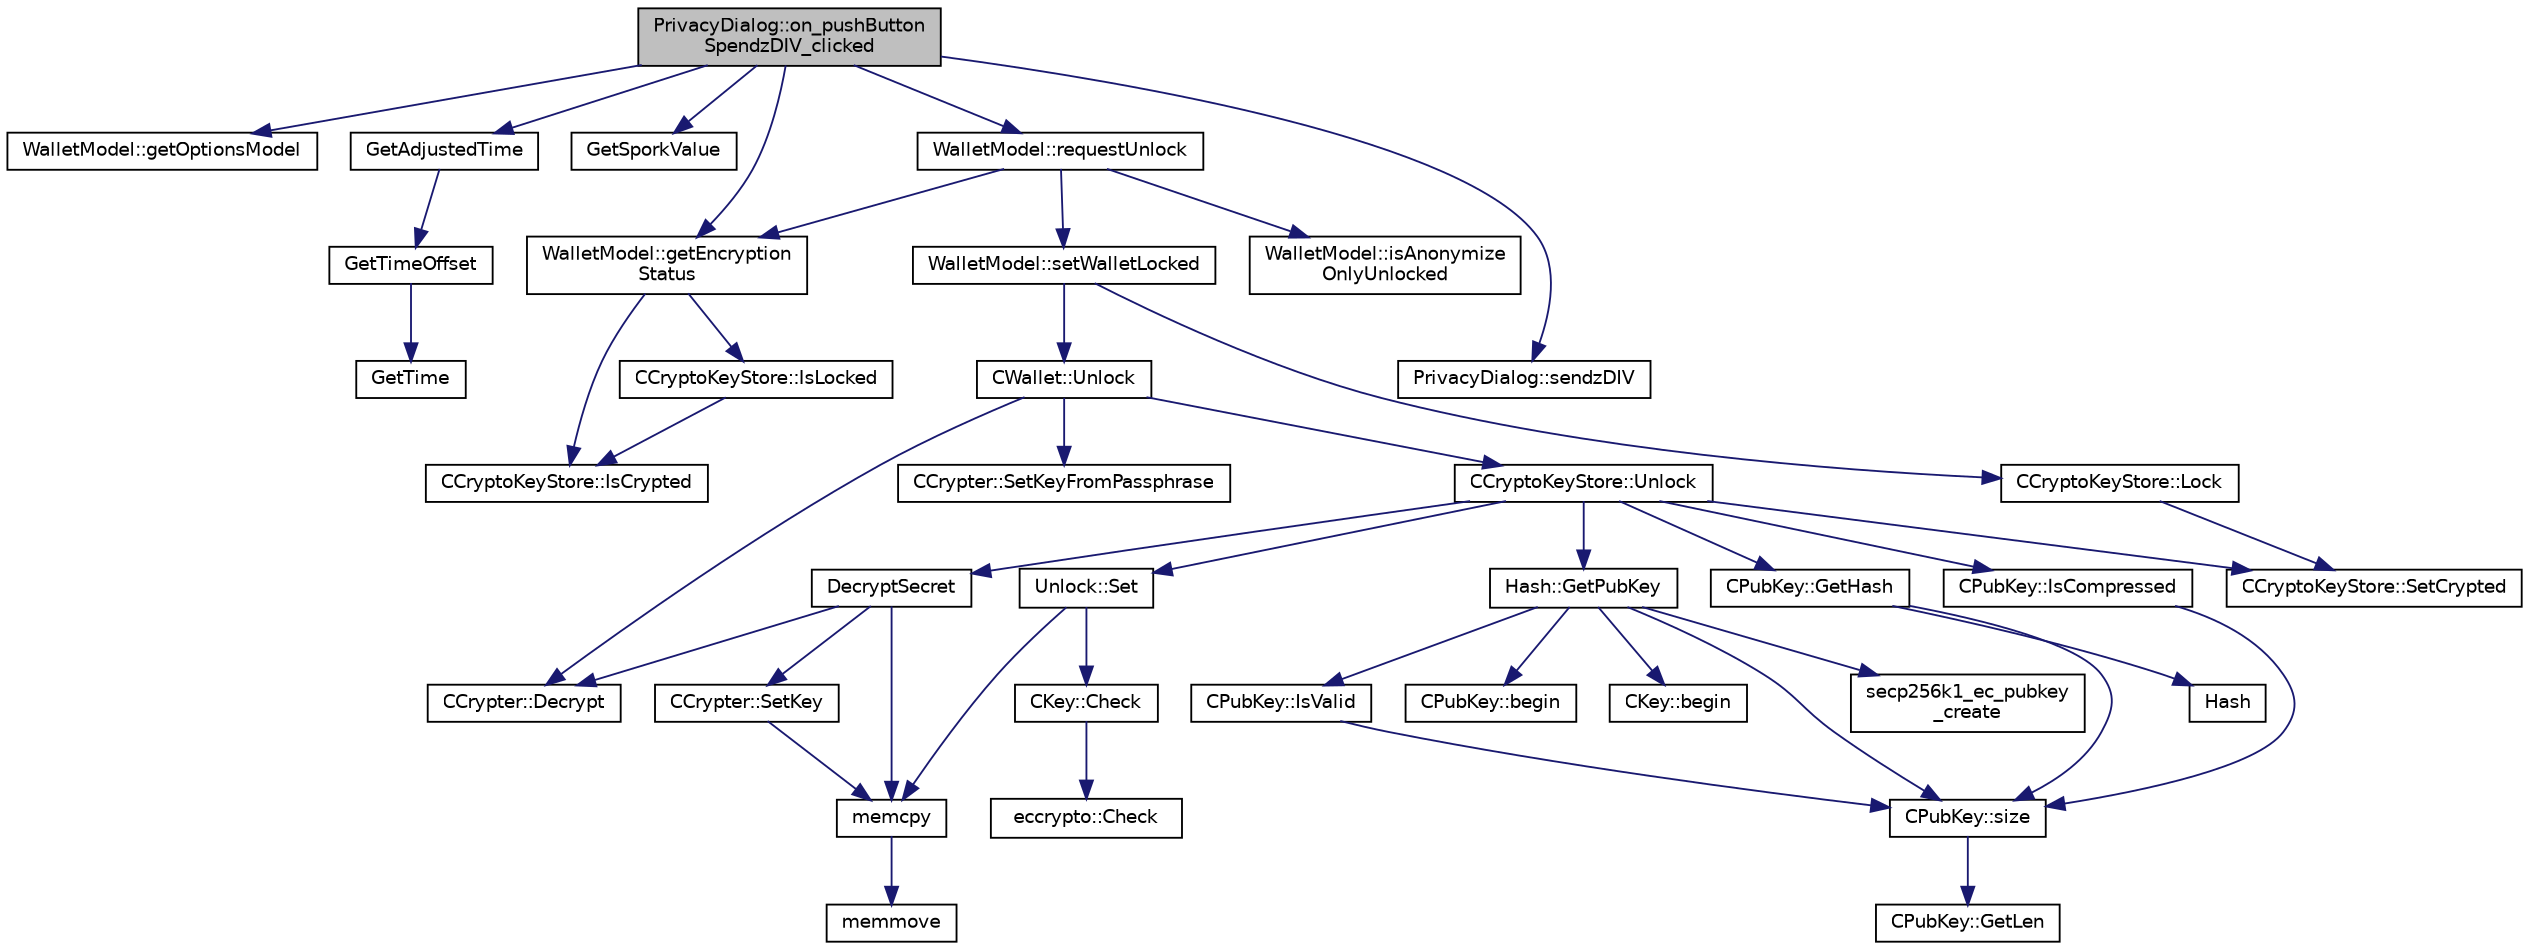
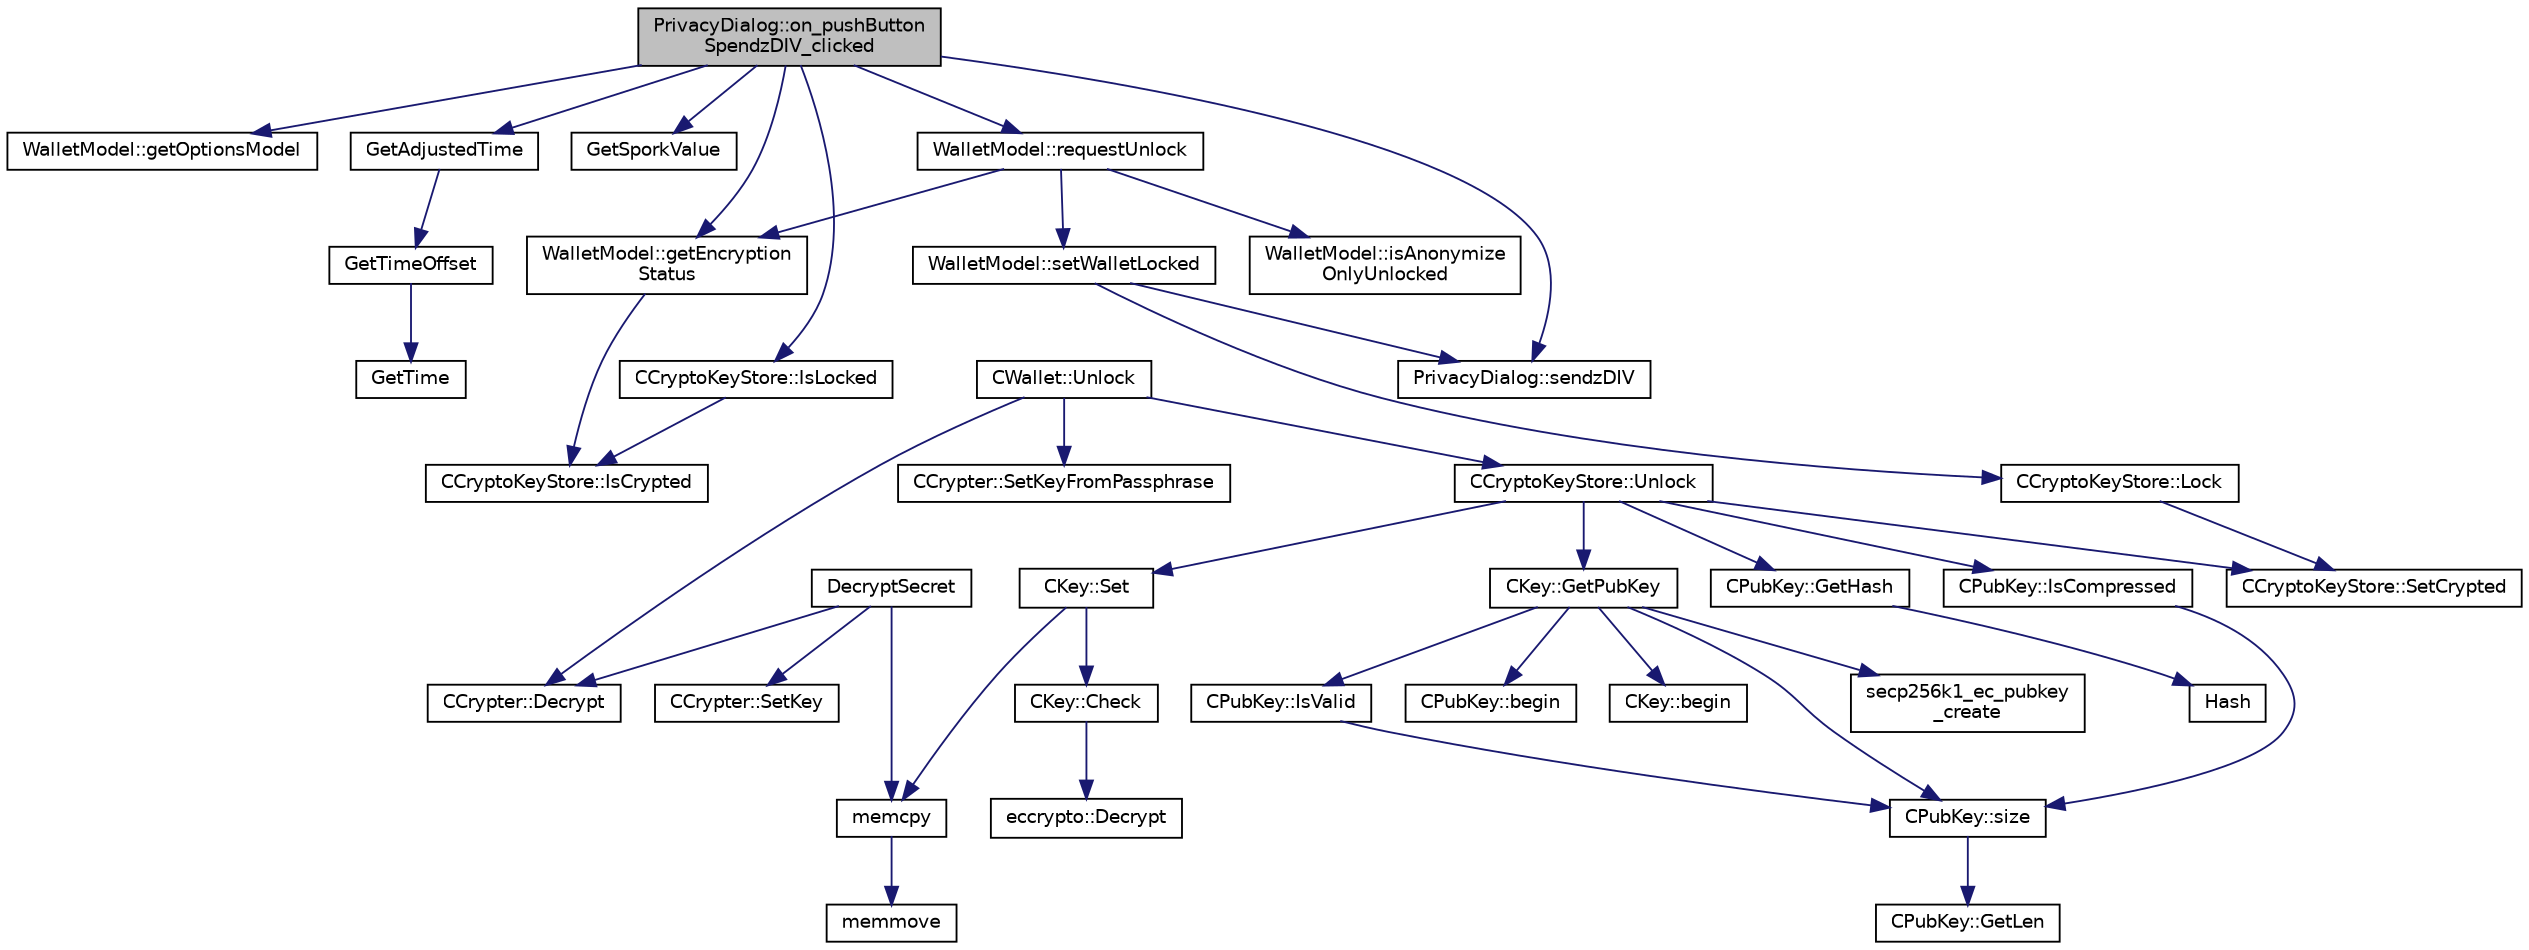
(1064, 313) -> (1285, 320)
(710, 320) -> (833, 203)
(1230, 535) -> none
(1086, 588) -> (1086, 588)
(1584, 588) -> (1584, 588)
(2096, 669) -> none
(812, 755) -> none
(1086, 818) -> (1086, 818)
